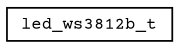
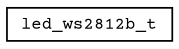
(90, 24) -> (90, 24)
